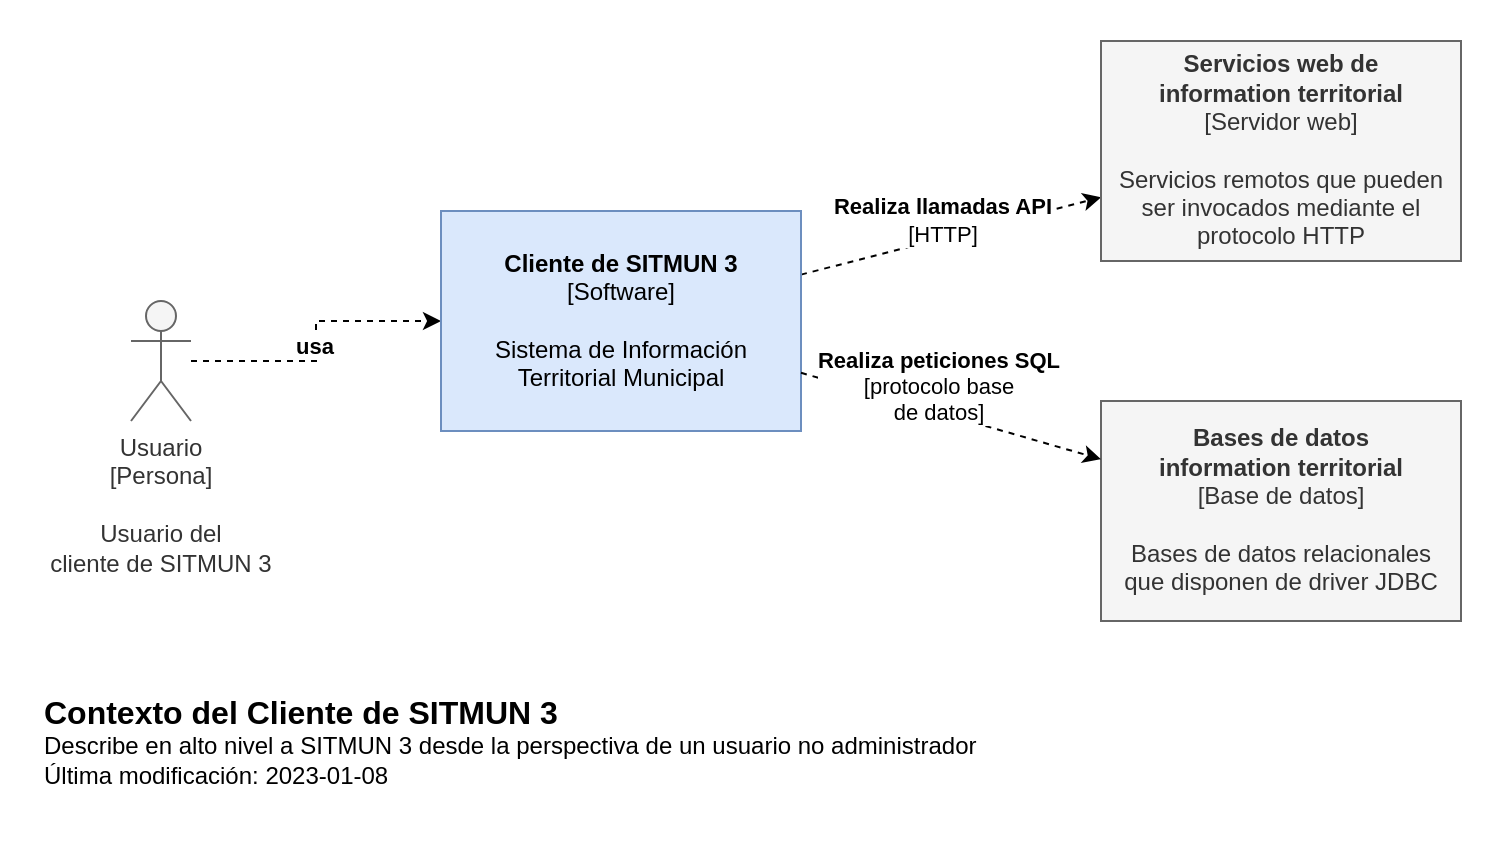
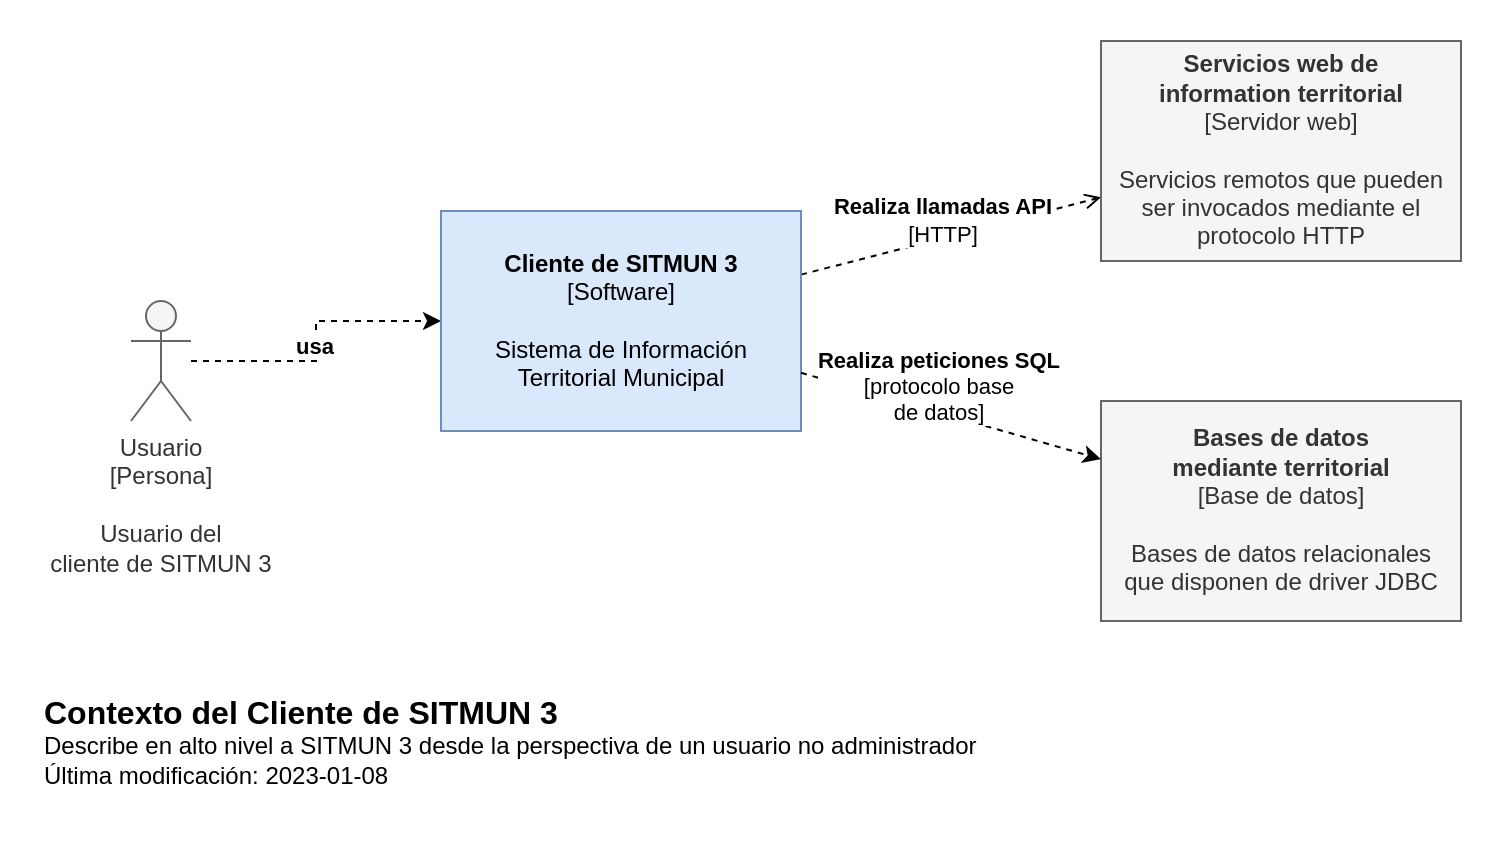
(1087, 201) -> (1090, 200)
(1282, 511) -> (1282, 511)
